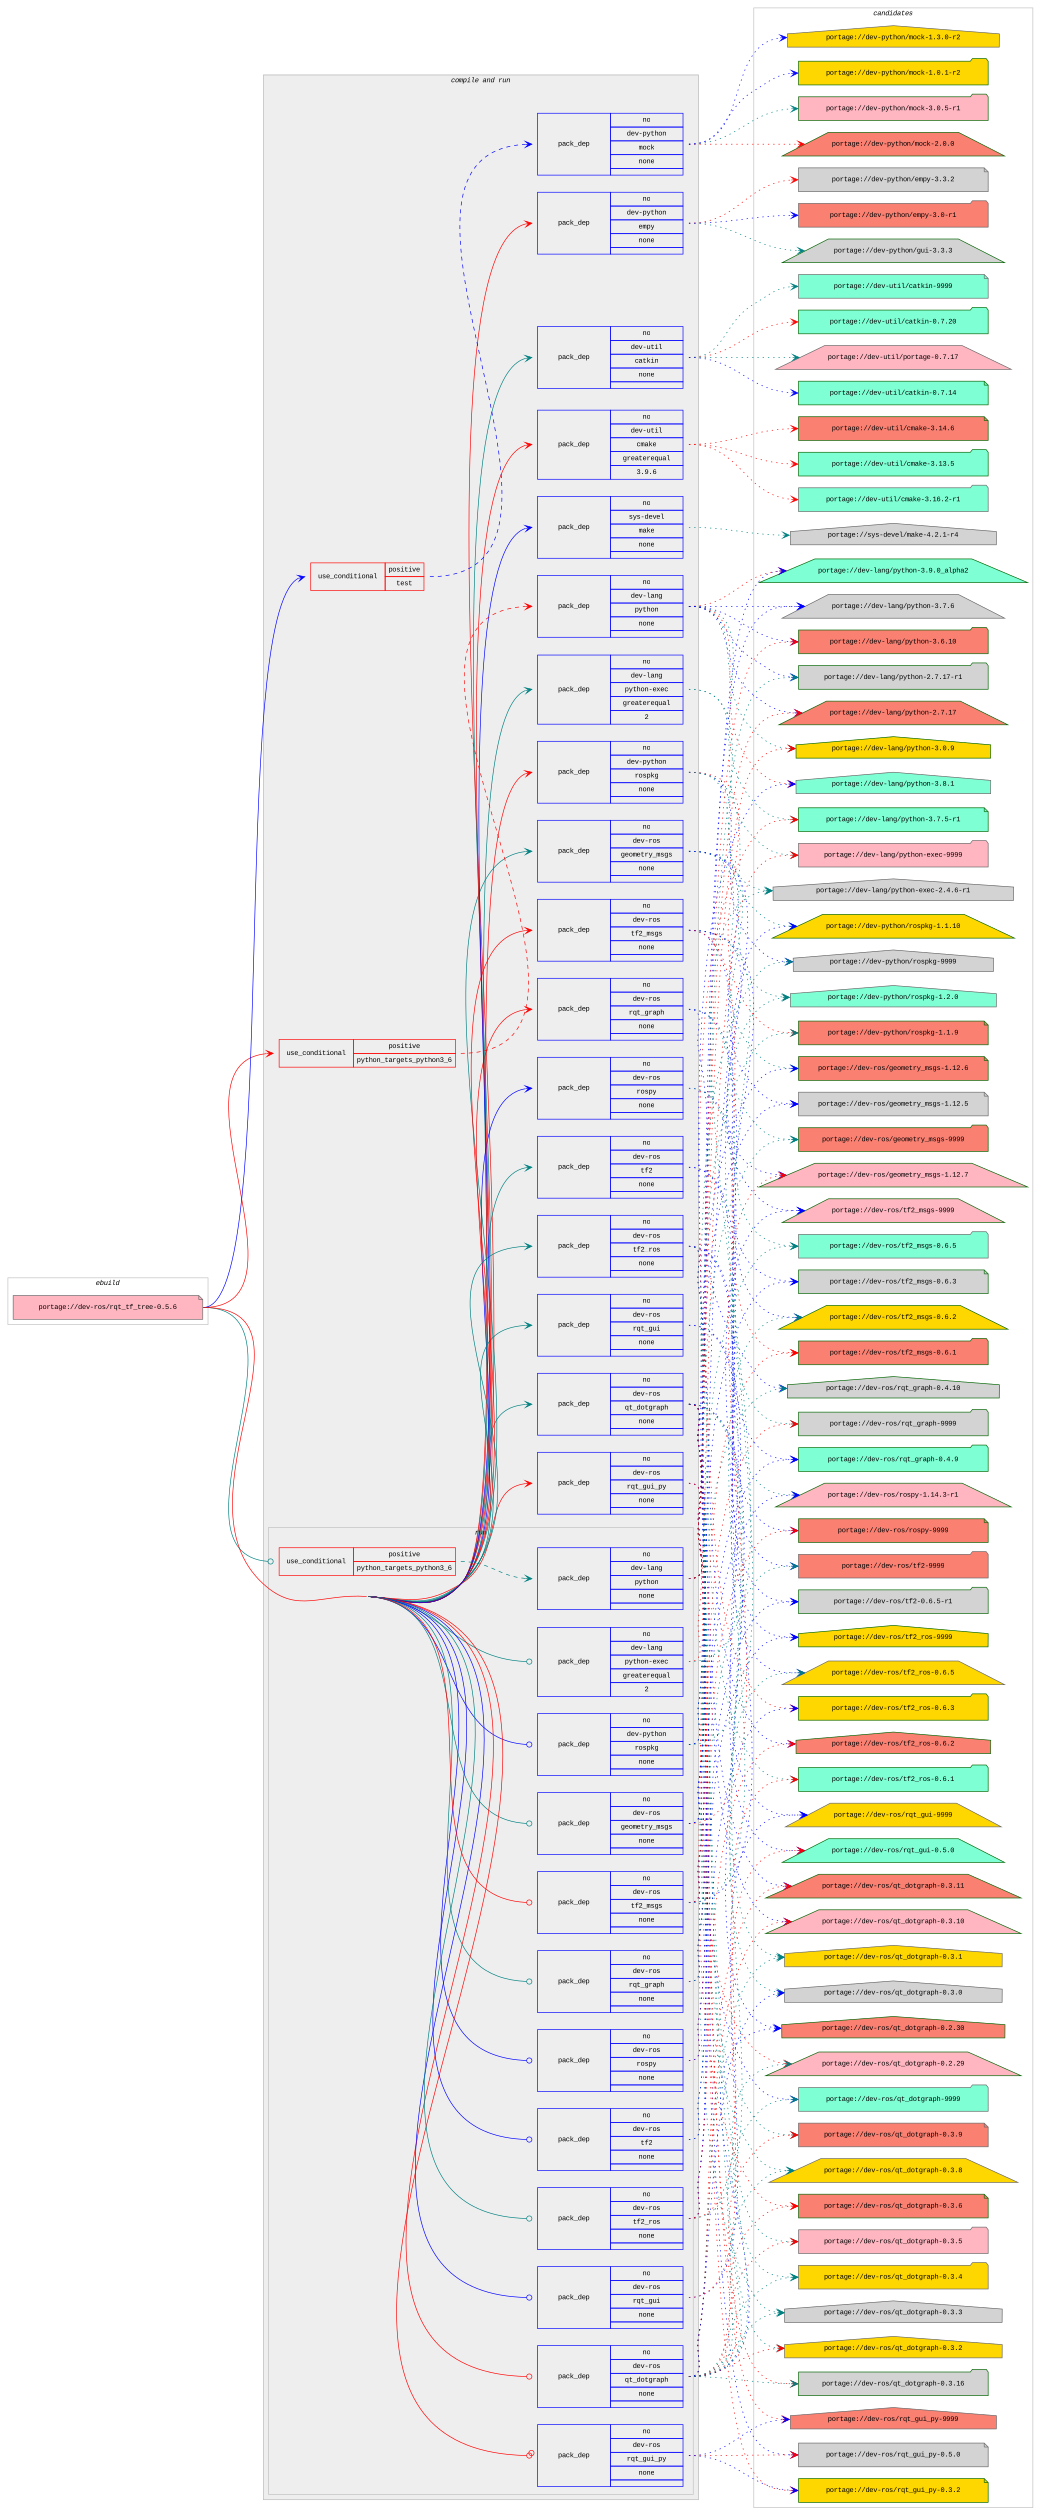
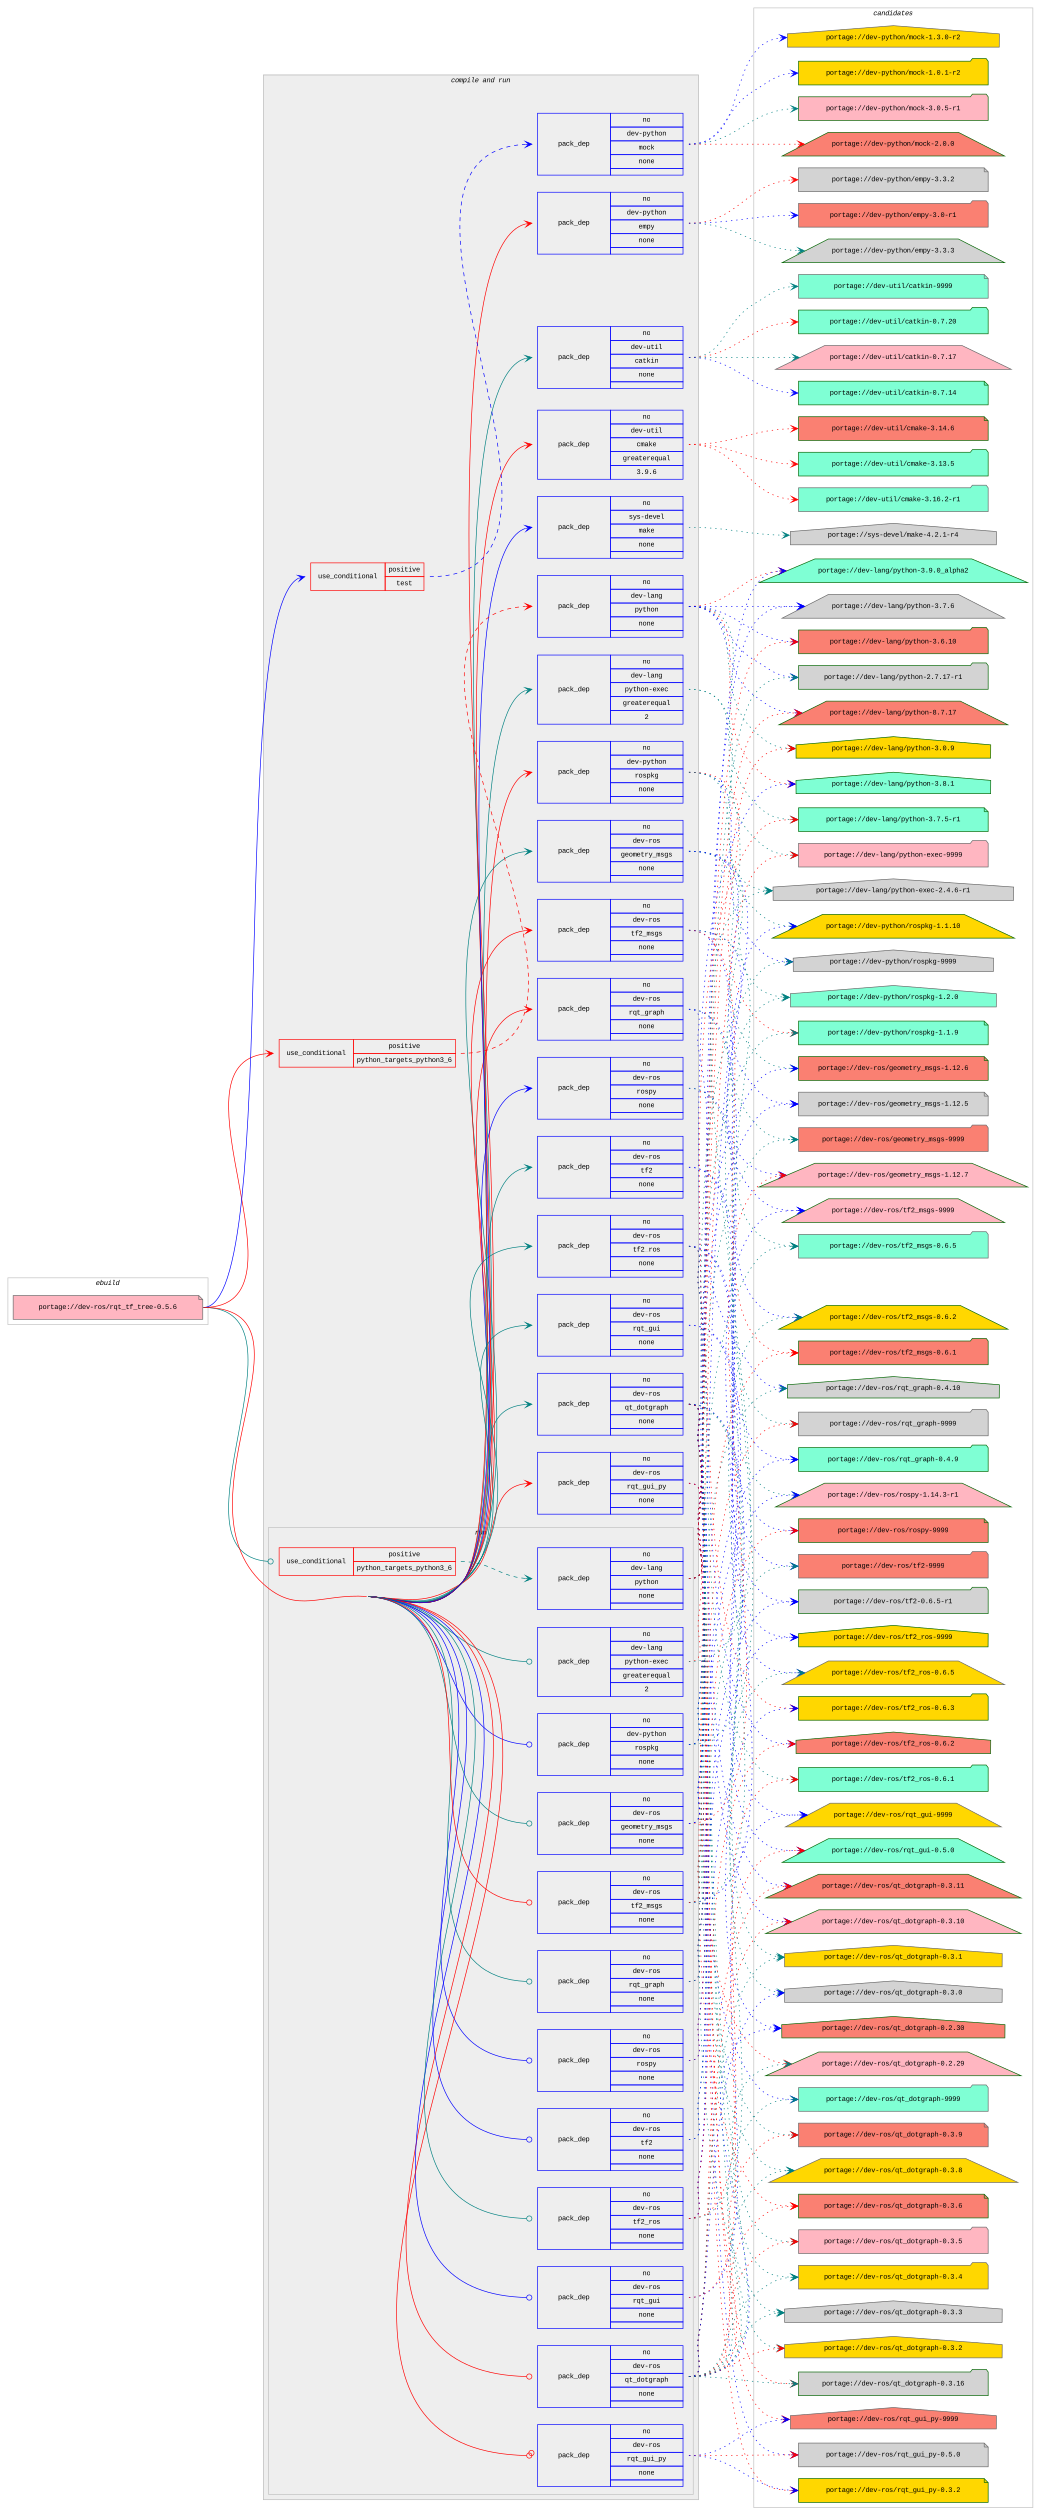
(893, 251) -> (893, 251)
(893, 357) -> (893, 357)
(893, 713) -> (893, 713)
(893, 784) -> (893, 784)
(893, 1033) -> (893, 1033)
(893, 1140) -> (893, 1140)
(893, 1282) -> none
(893, 1424) -> (893, 1424)
